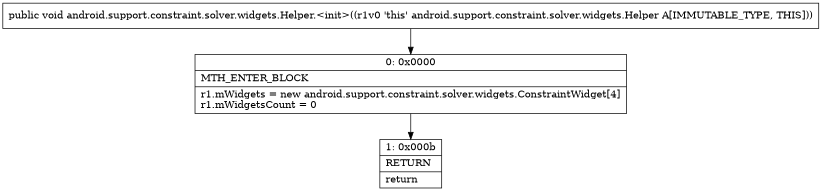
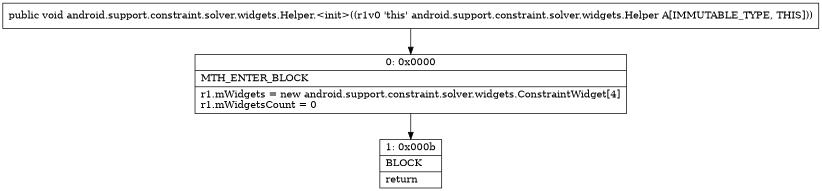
(408, 163) -> (404, 163)
